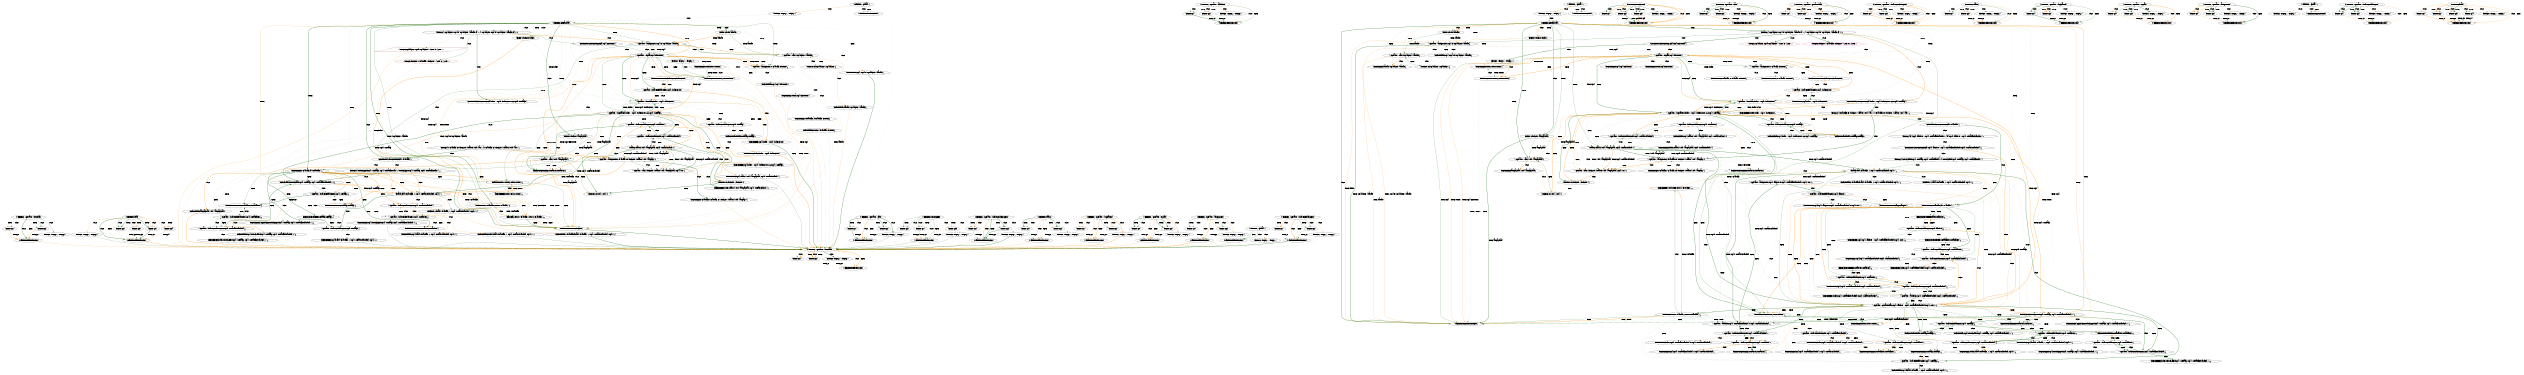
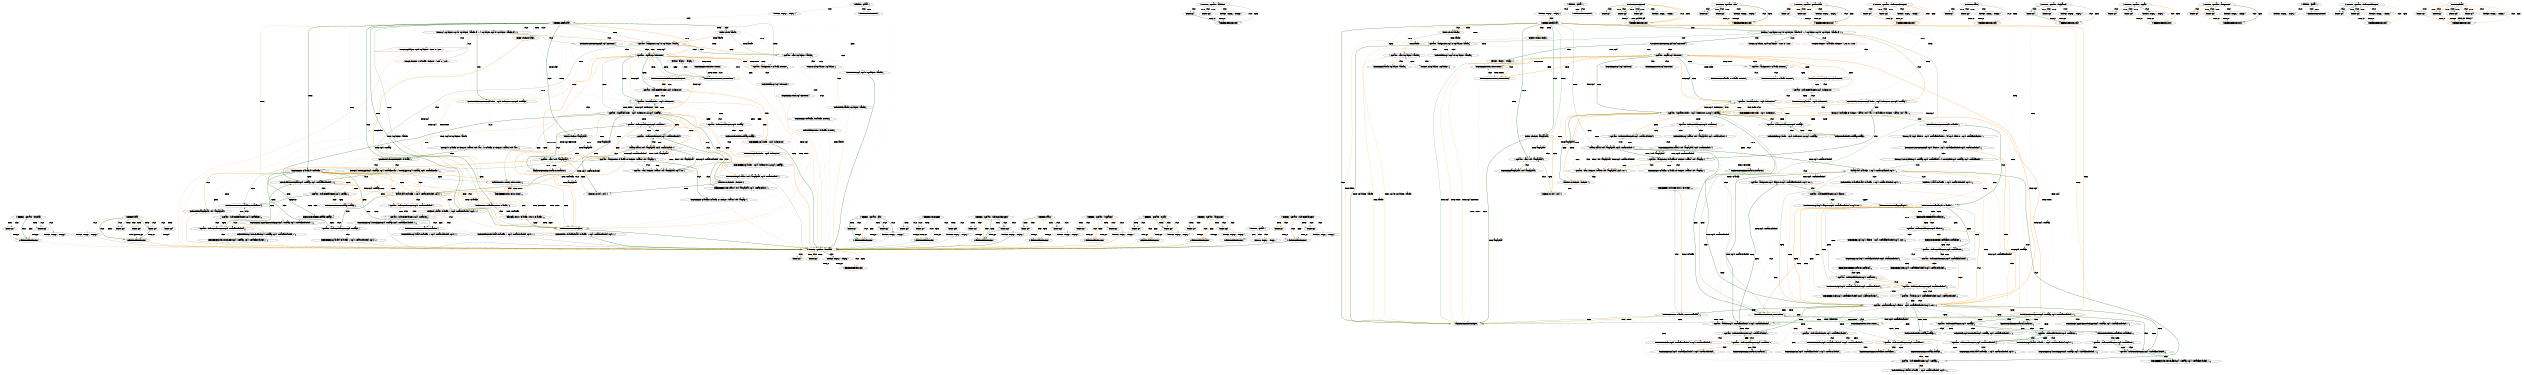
(1869, 198) -> (1910, 211)
(1865, 200) -> (1865, 200)
(1932, 223) -> (1932, 223)
